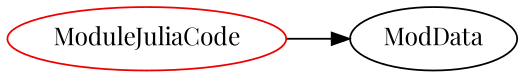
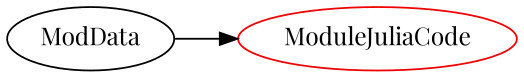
(309, 39) -> (197, 39)
